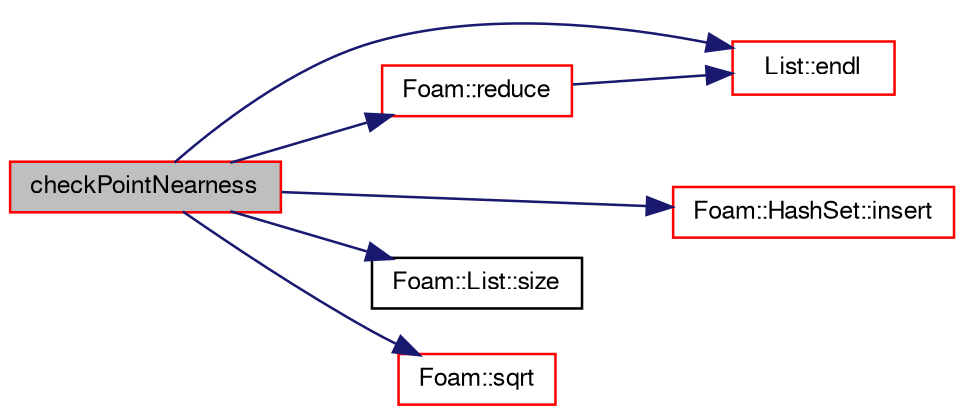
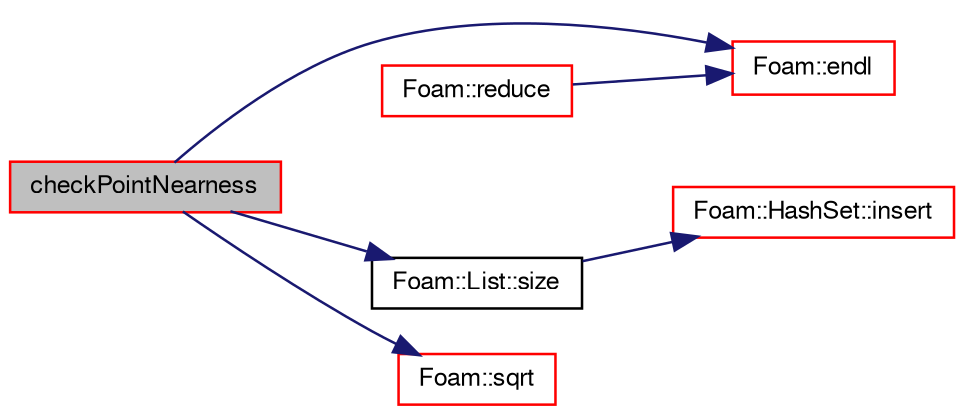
(814, 68) -> (814, 68)
(299, 143) -> none
(464, 199) -> (628, 252)
